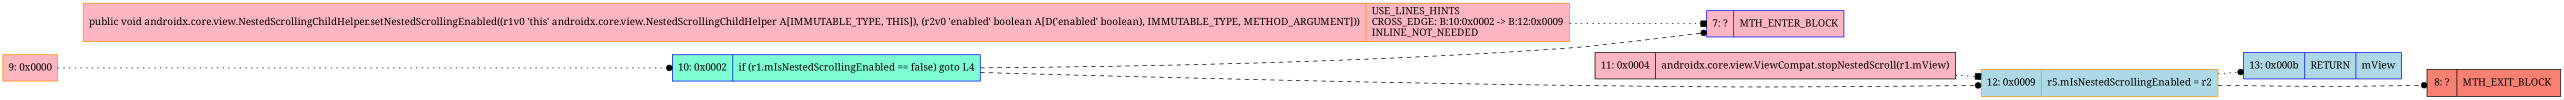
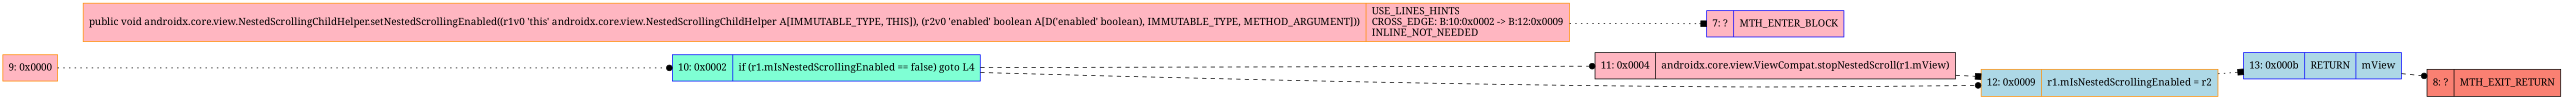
(1341, 60) -> (1285, 67)
(2227, 73) -> (2227, 73)
(1965, 76) -> (1965, 76)
(2130, 82) -> (2130, 82)
(2507, 82) -> (2507, 82)
(2320, 86) -> (2411, 75)
